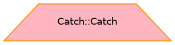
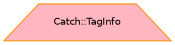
(88, 22) -> (88, 22)
